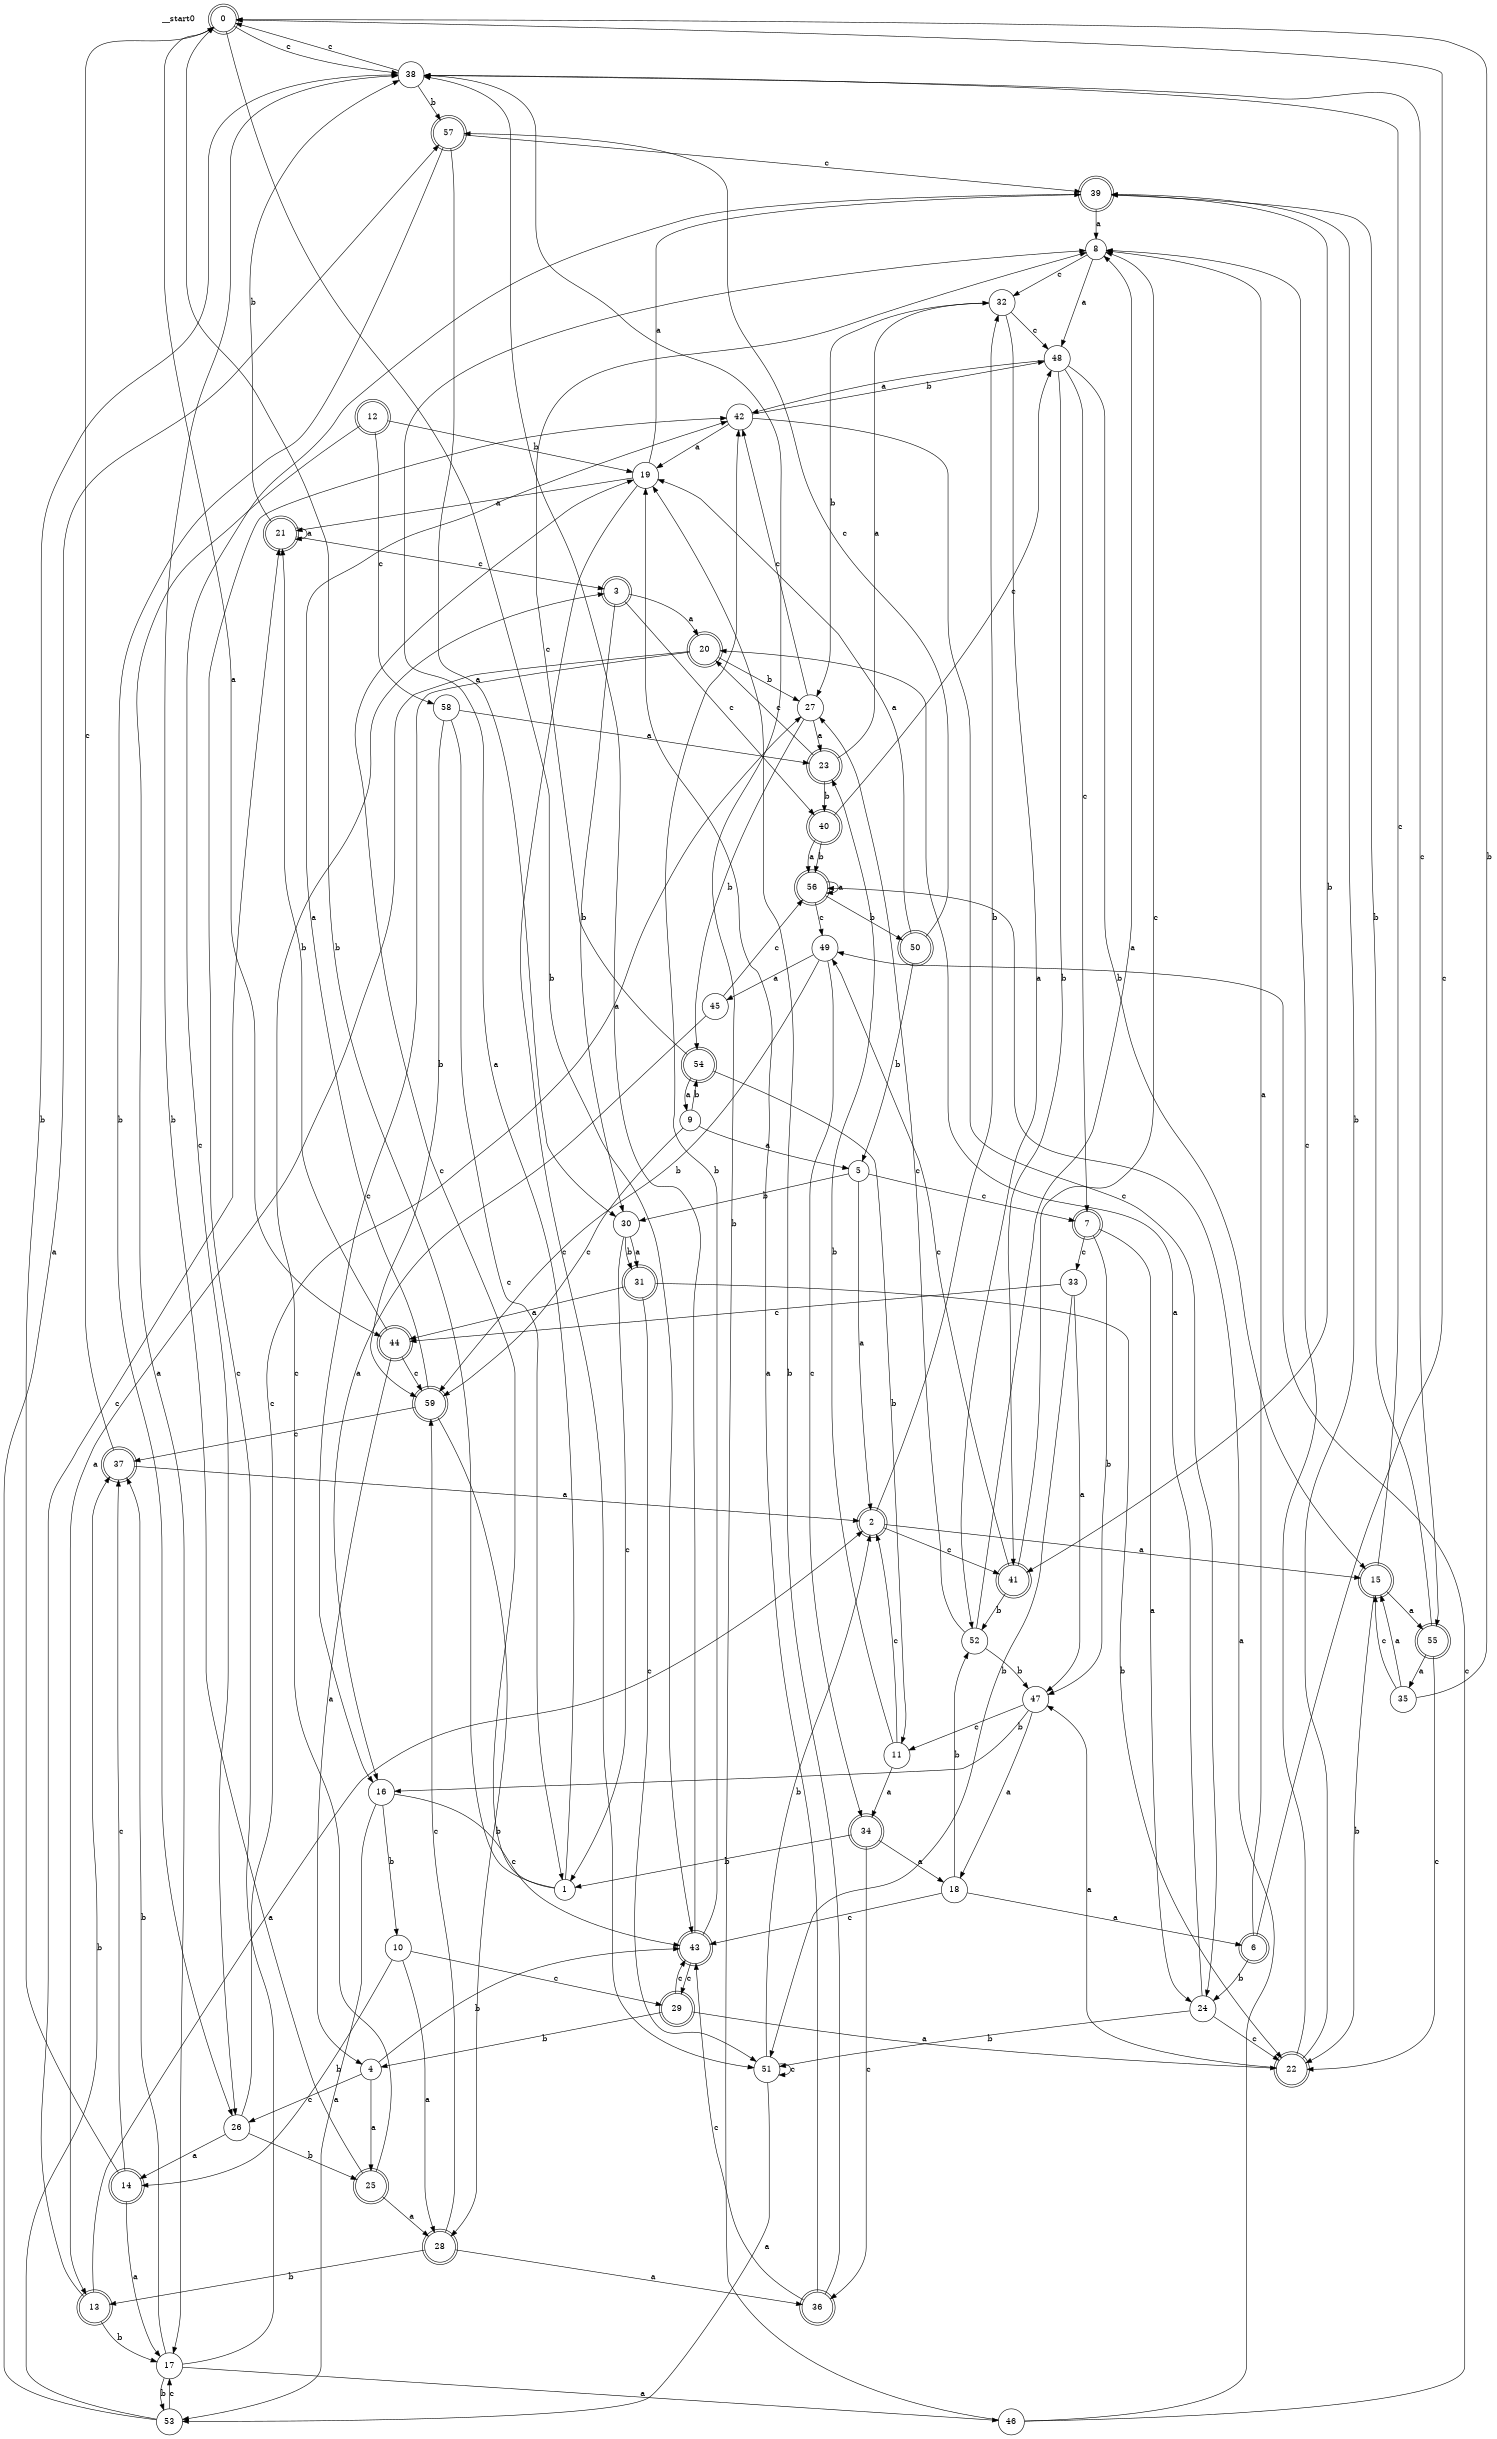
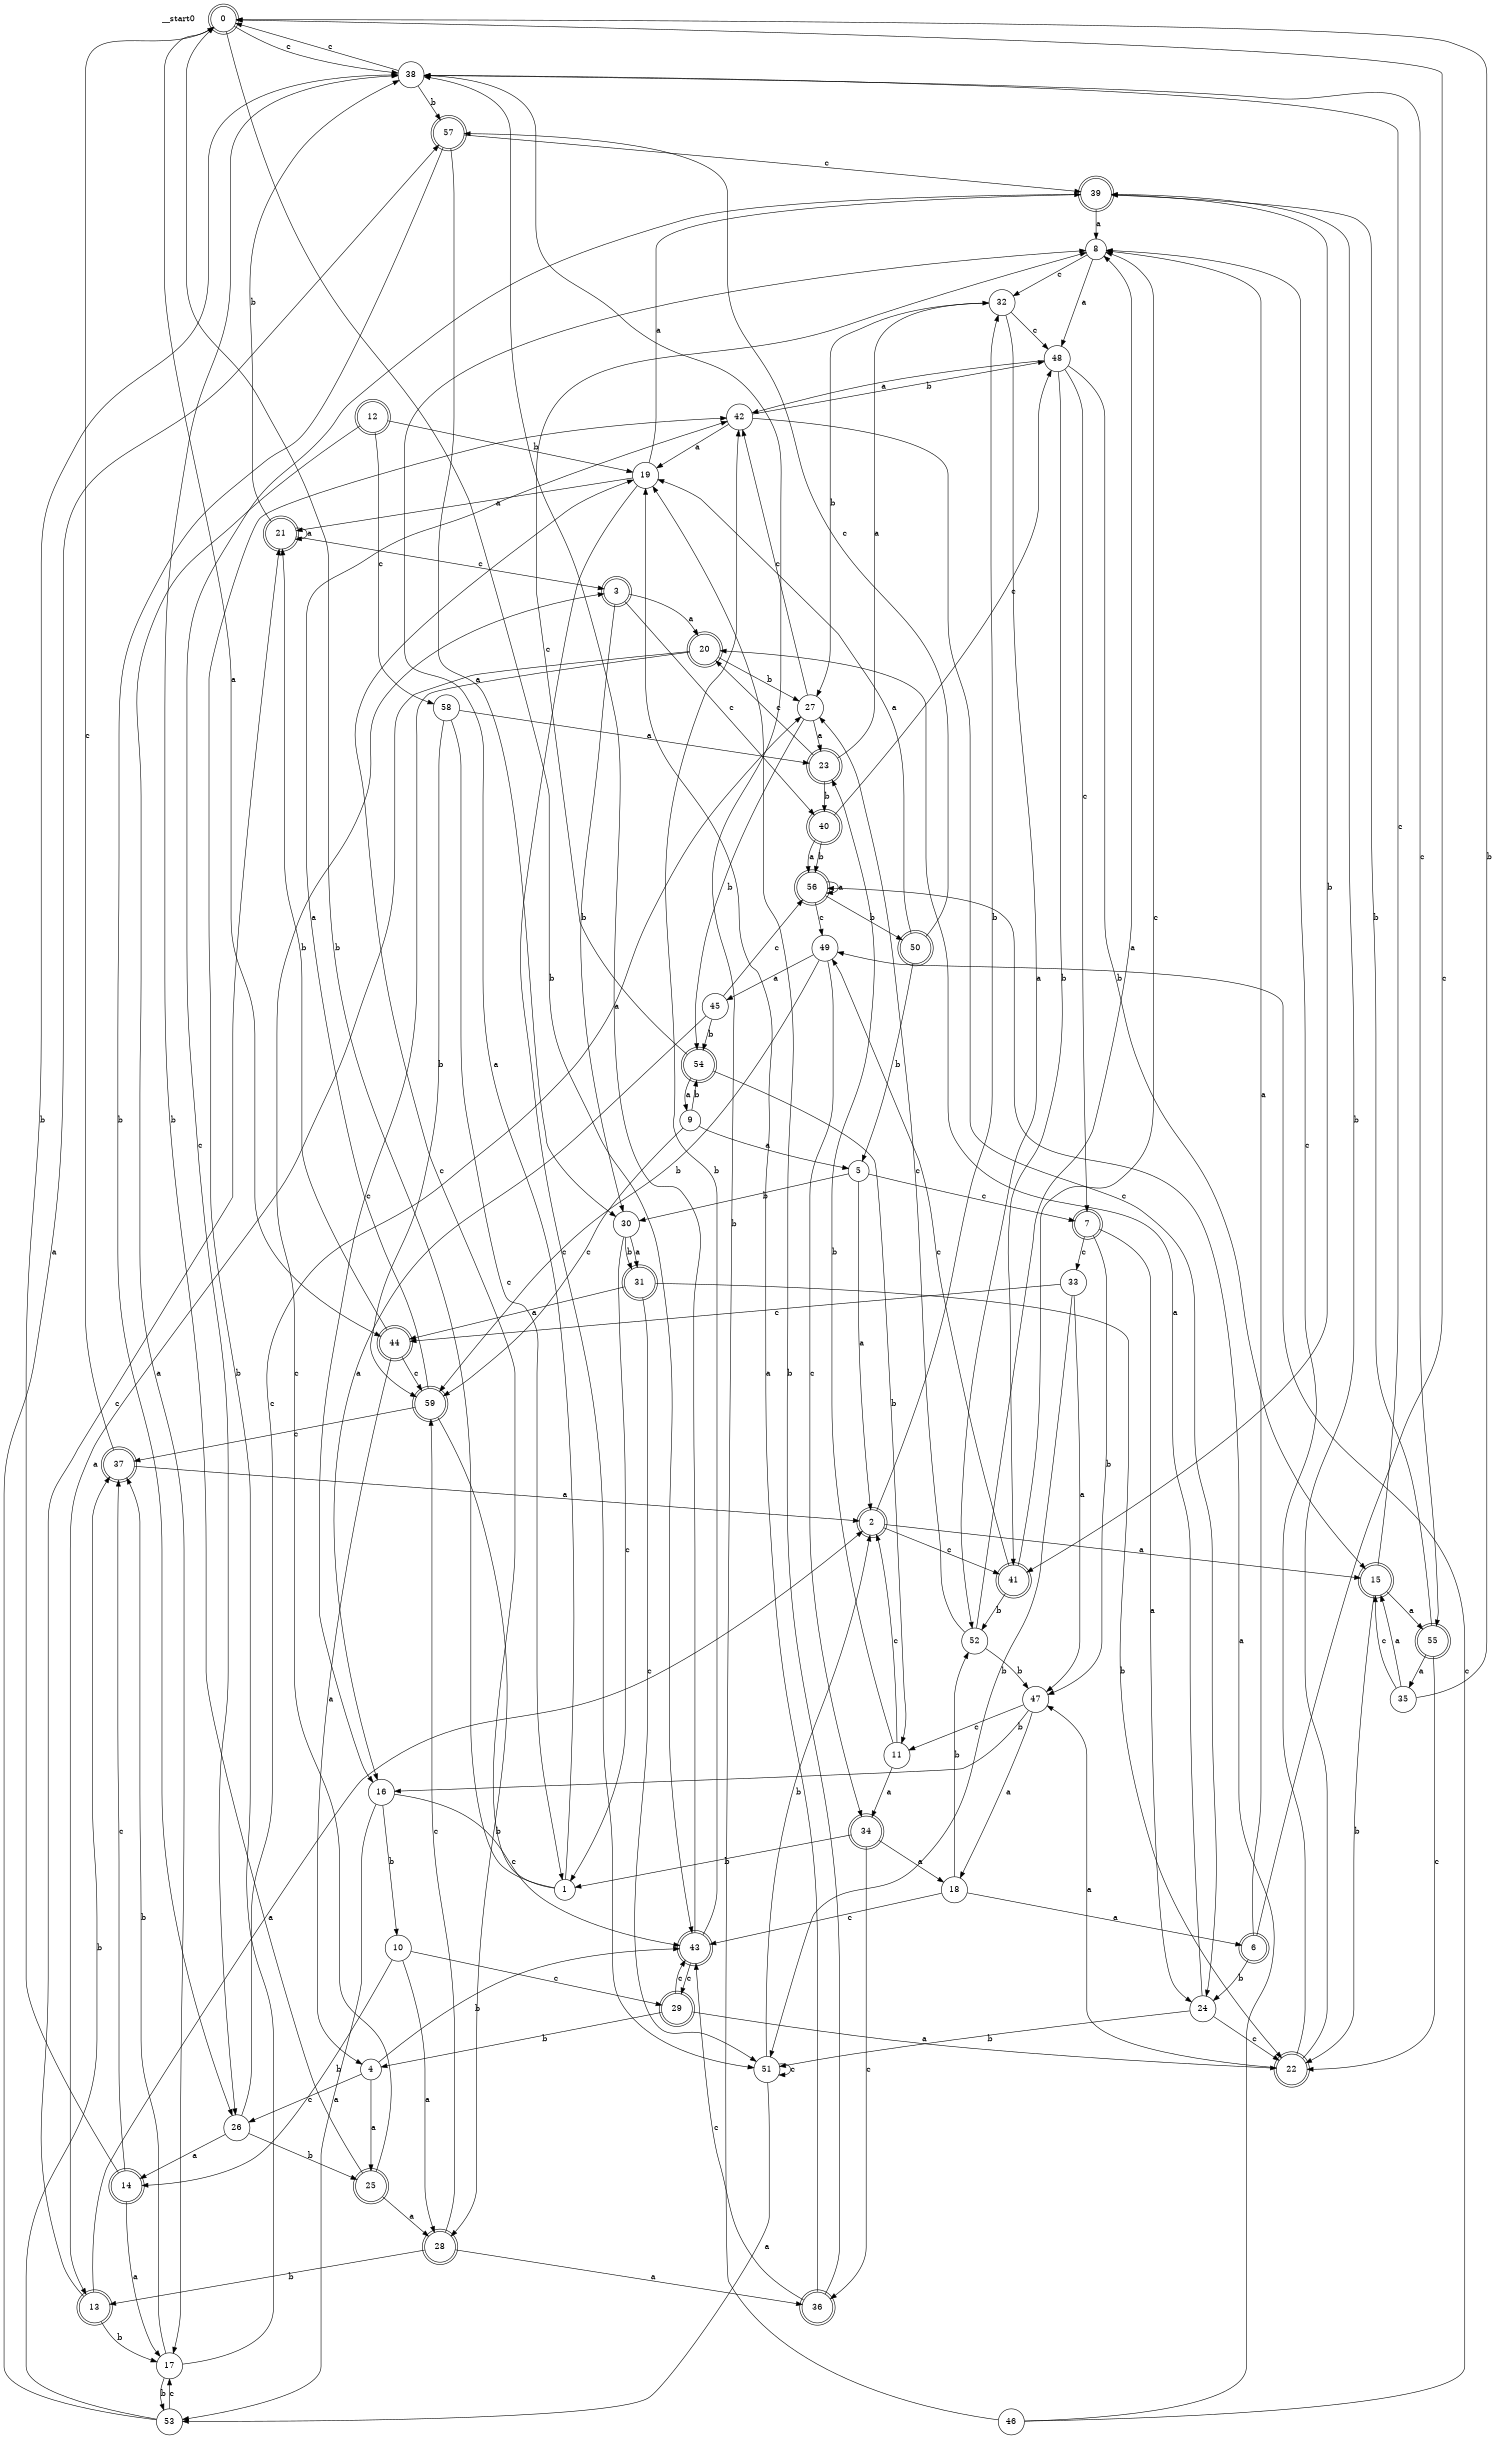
none -> (708, 1032)
(239, 1374) -> (239, 1374)
(588, 2394) -> none
